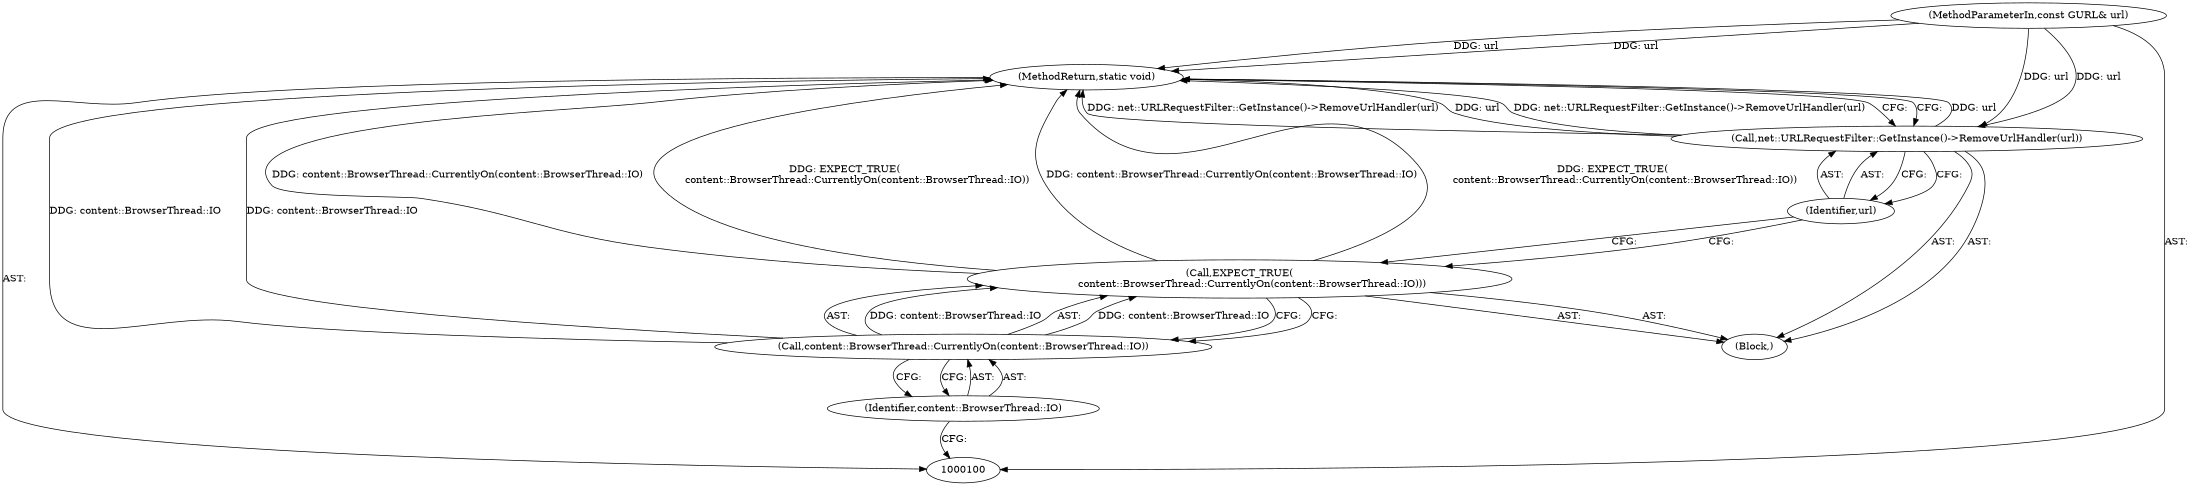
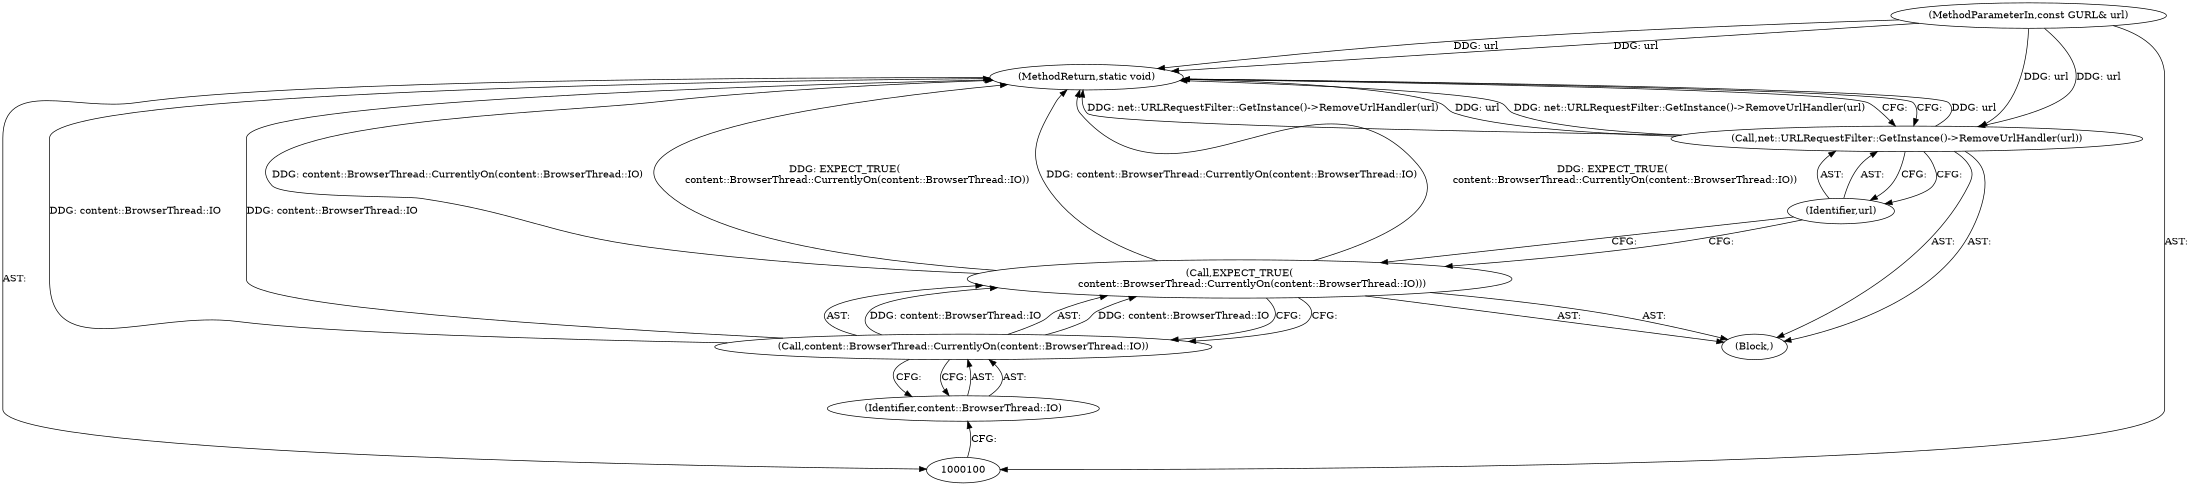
(941, 436) -> (971, 443)
